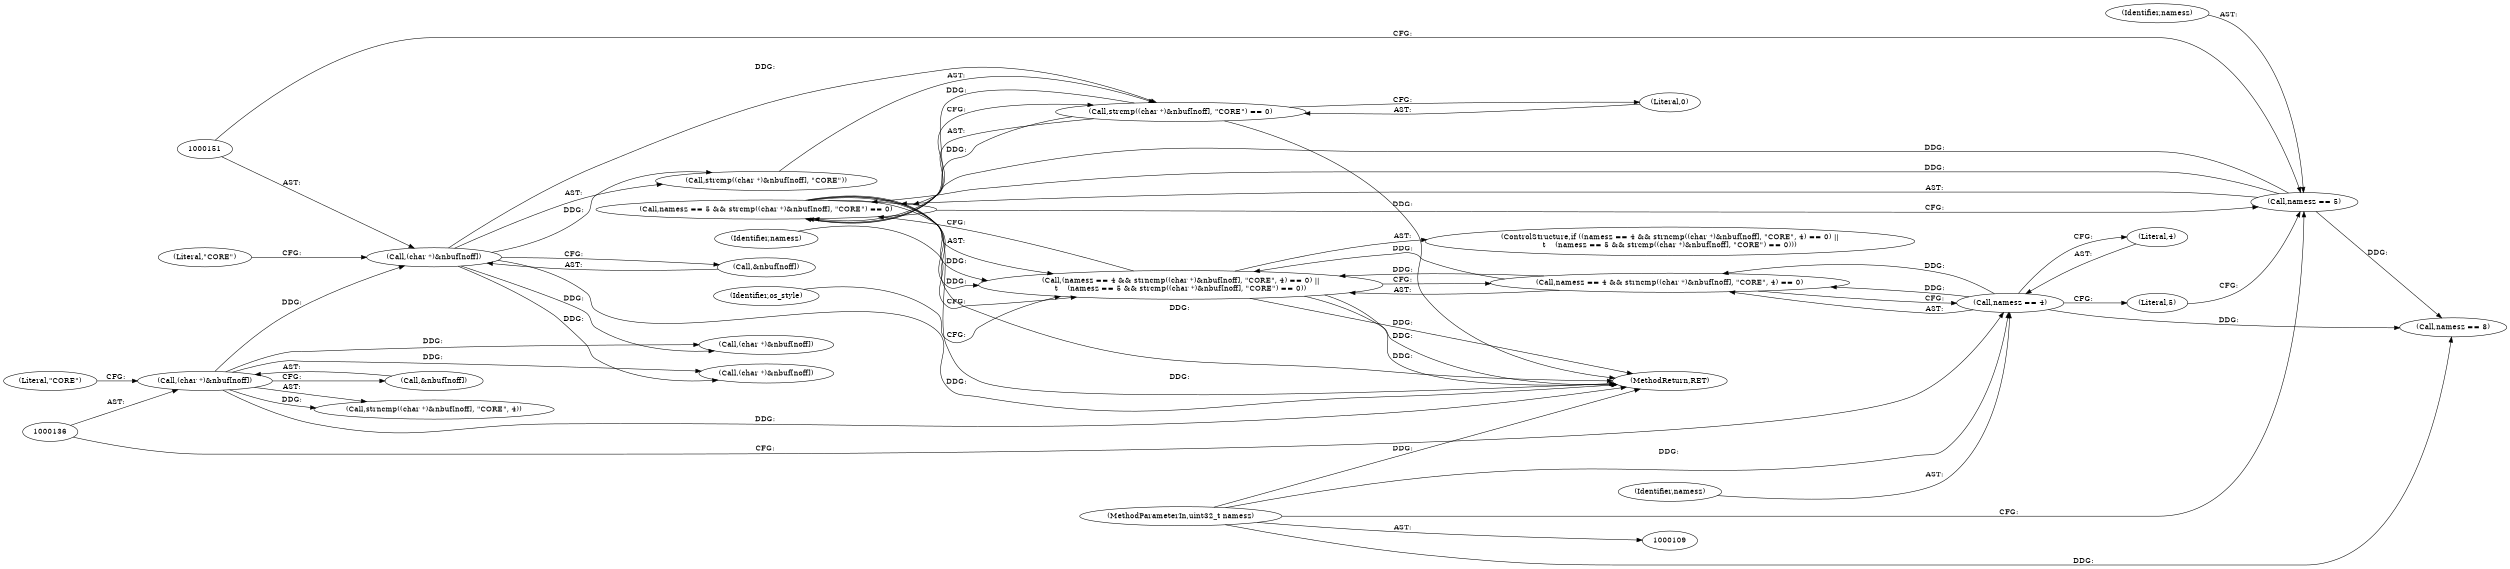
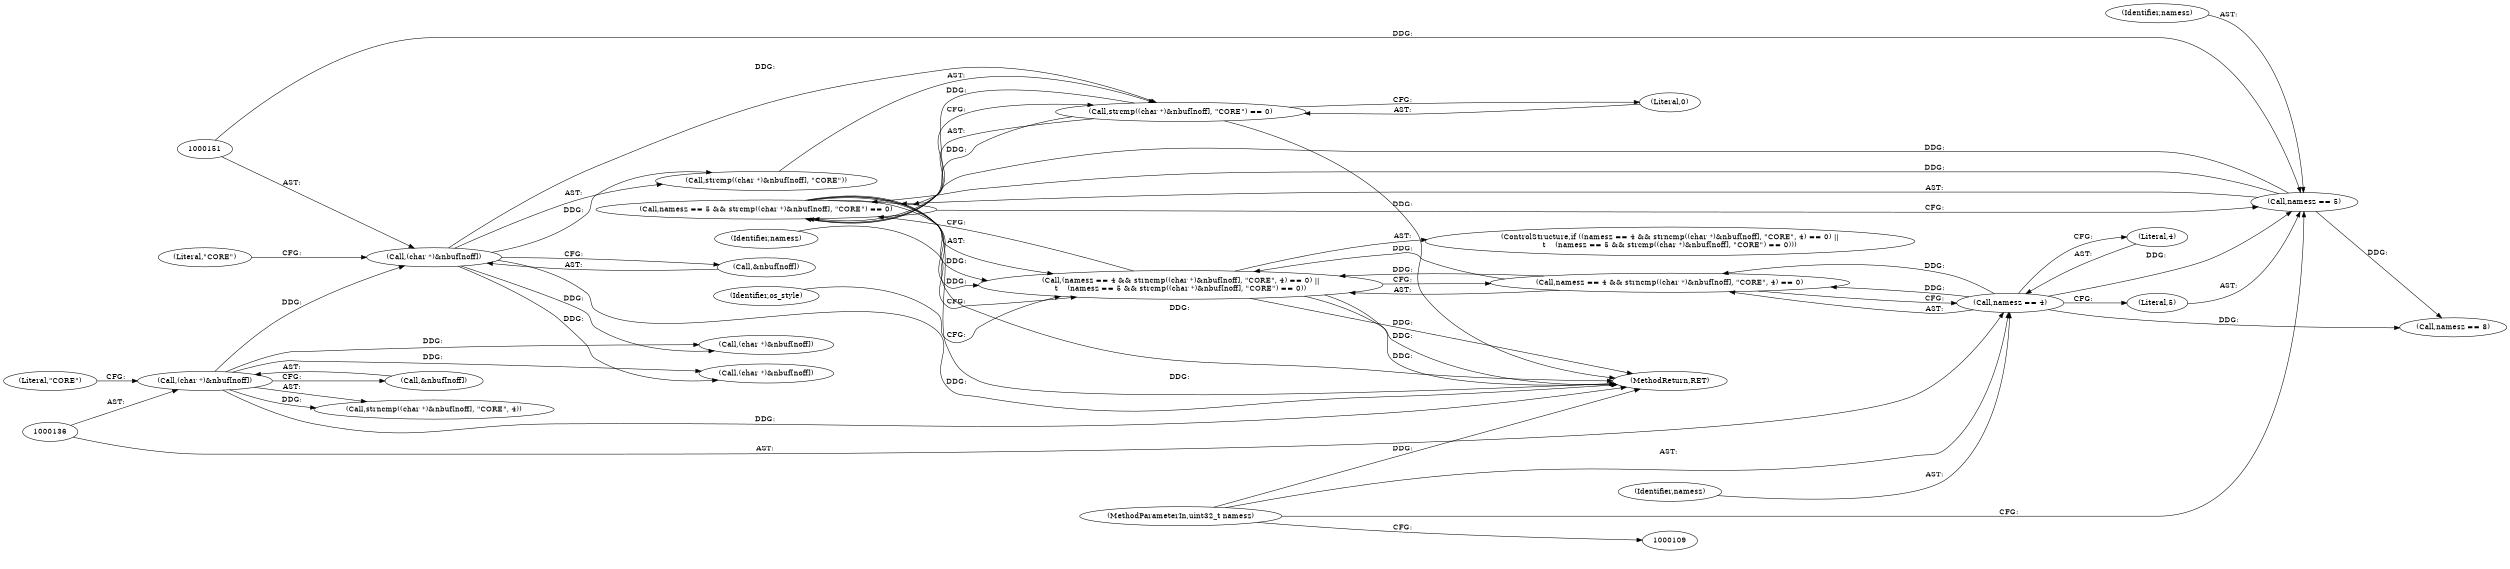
(1404, 34) -> (1404, 34)
none -> (2173, 270)
(2230, 286) -> (2230, 286)
(766, 449) -> (766, 449)
(1670, 452) -> (1670, 452)
(1404, 528) -> (1404, 528)
(1907, 565) -> none
